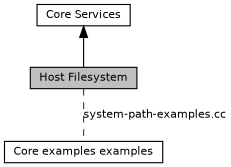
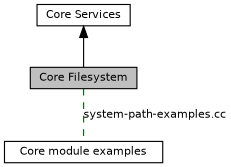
(84, 78) -> (84, 78)
(84, 152) -> (84, 152)
